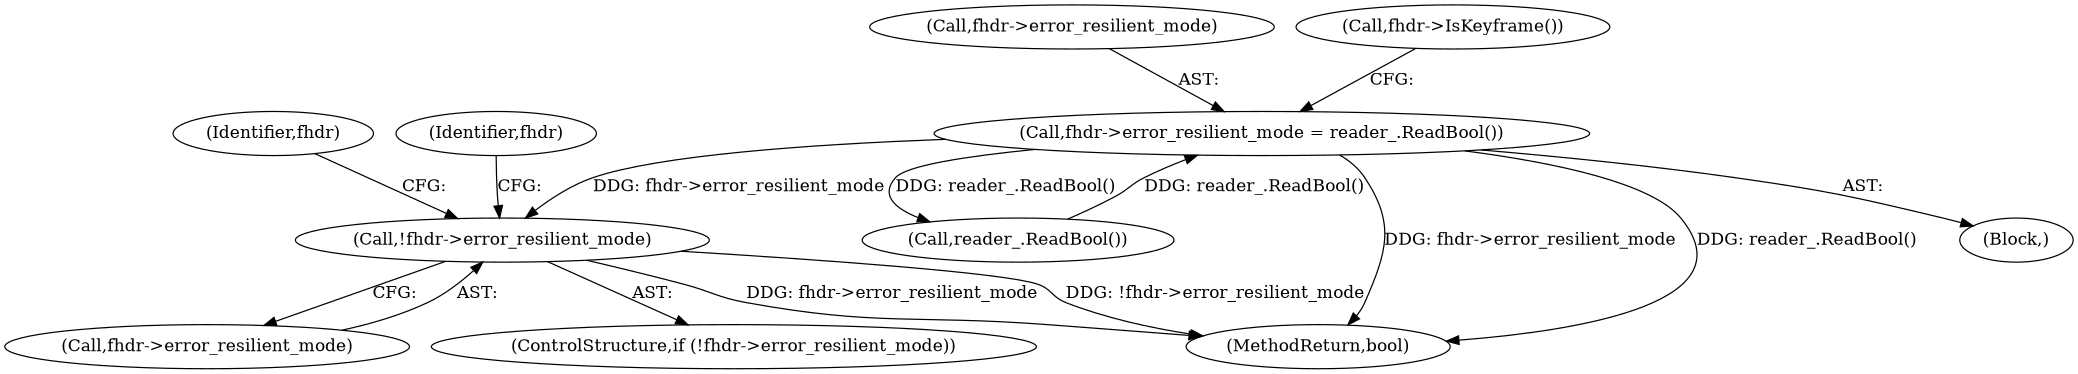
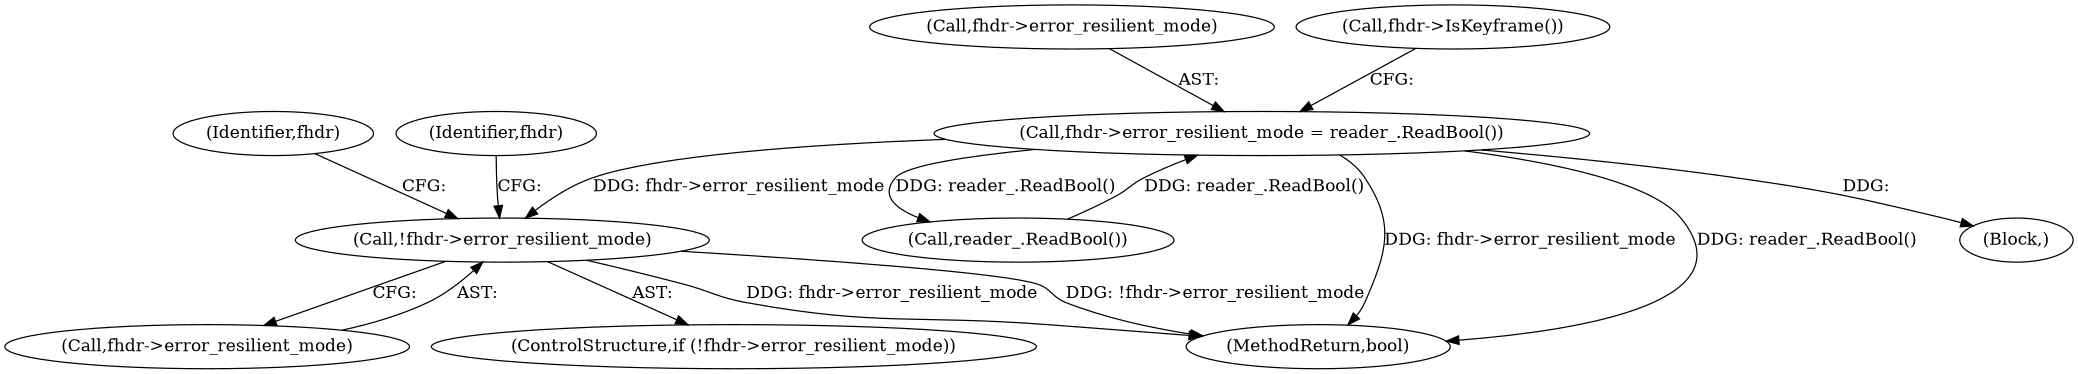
(1866, 187) -> (1869, 187)
